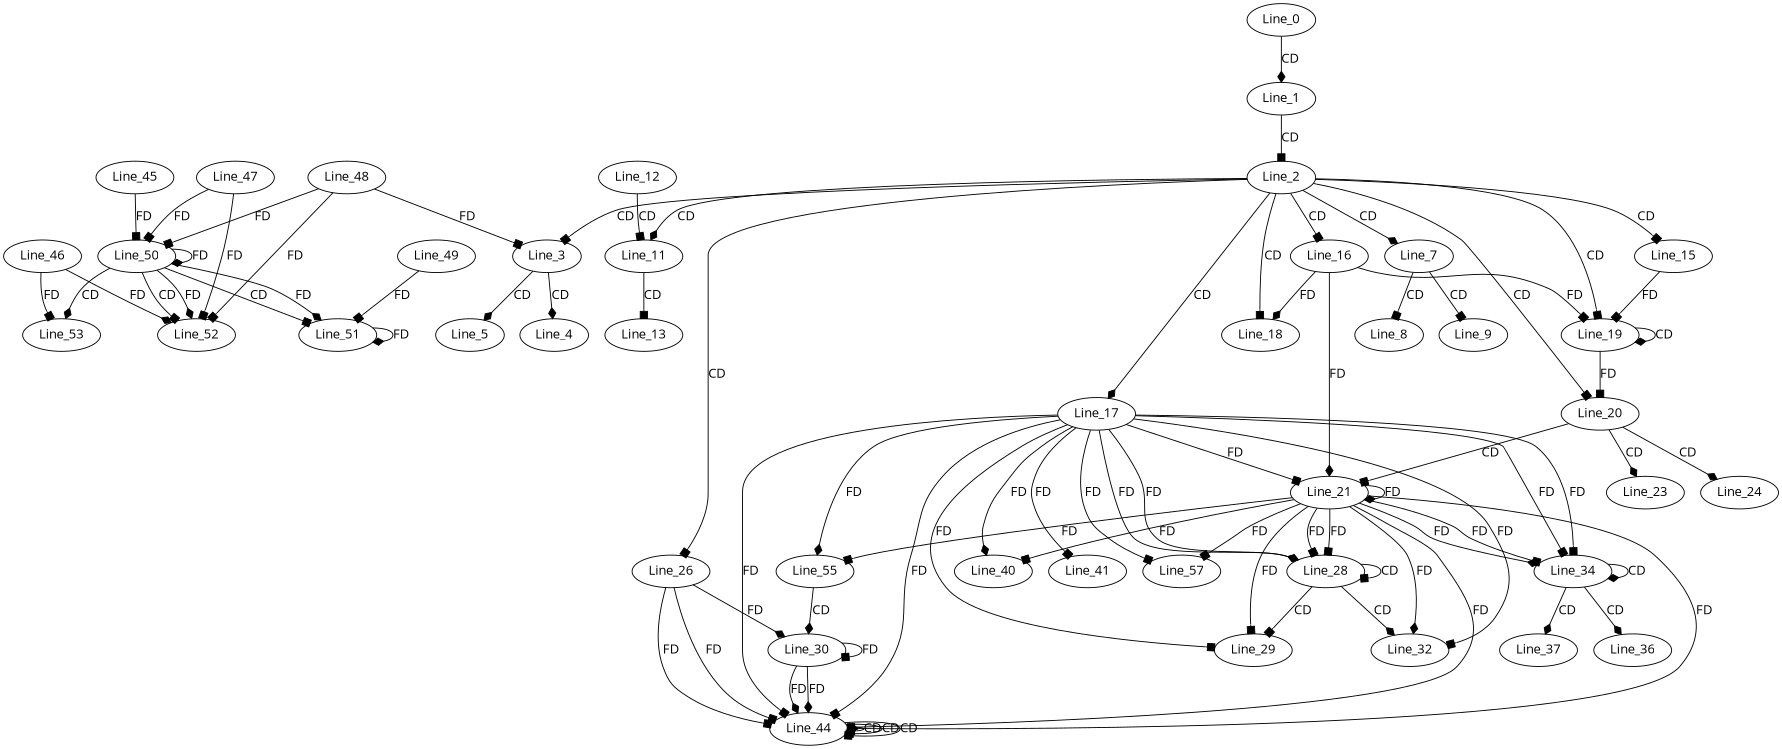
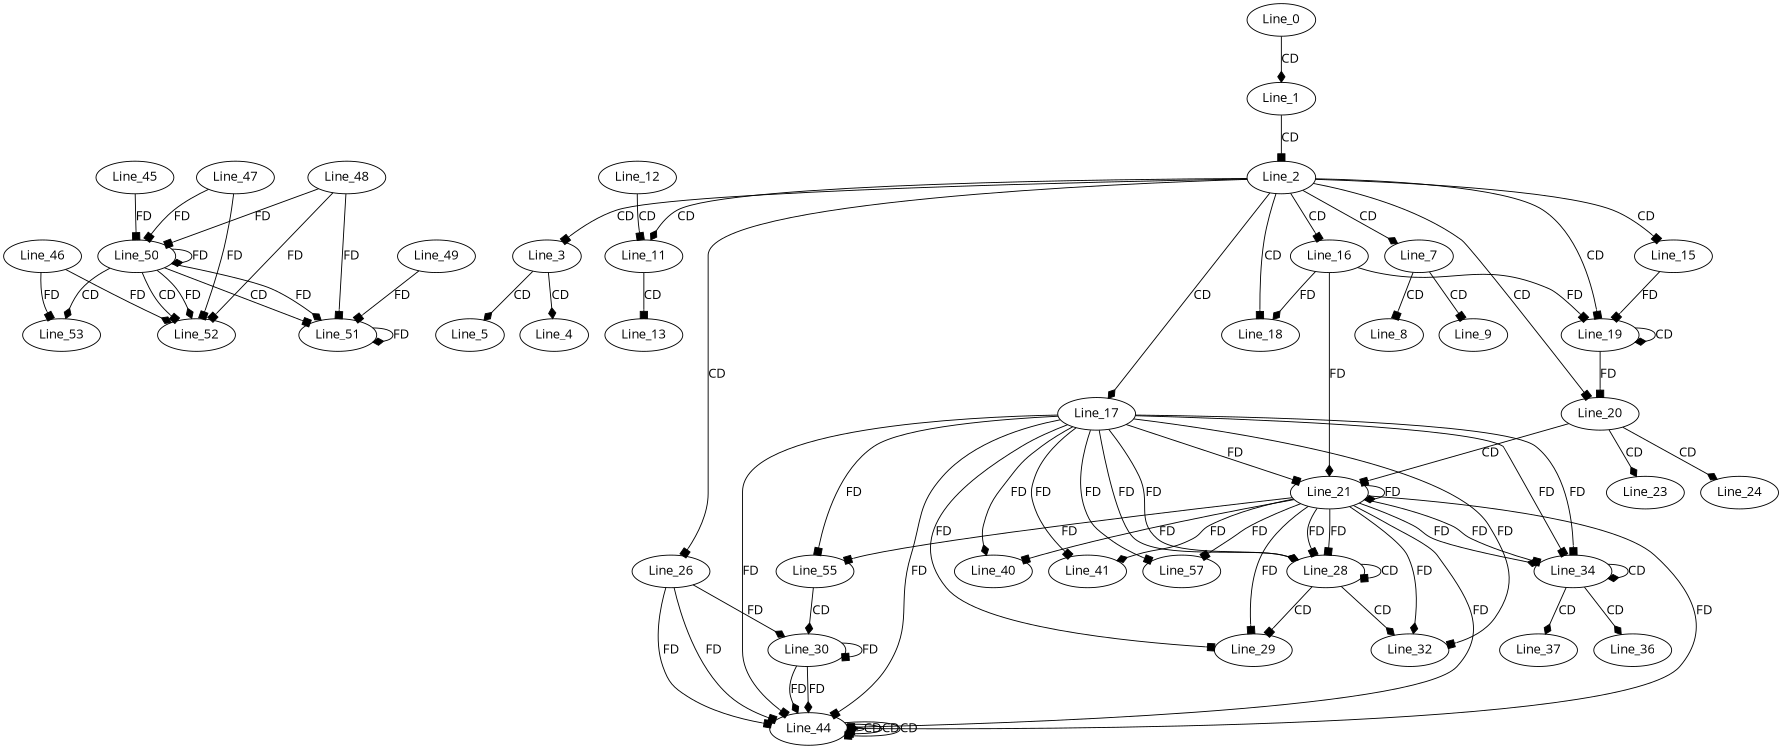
(444, 216) -> (343, 252)
(907, 434) -> (907, 434)
none -> (1209, 526)
